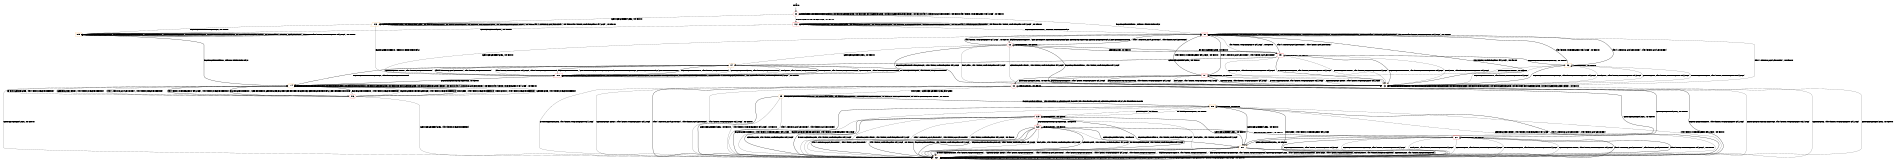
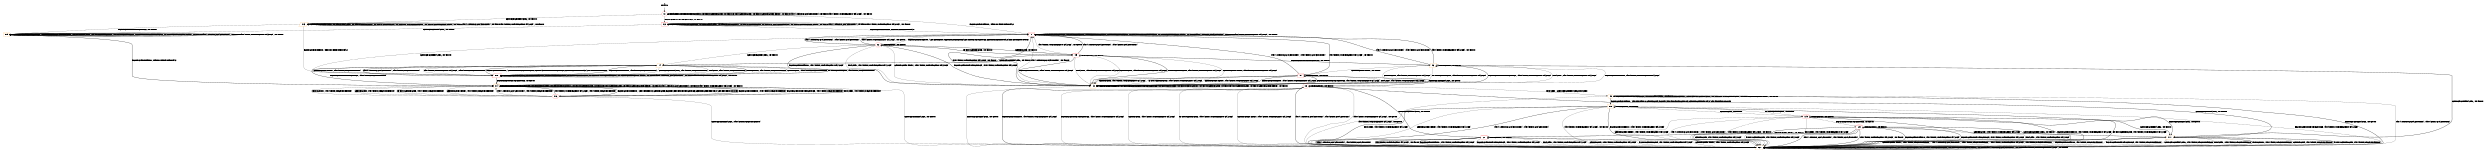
(859, 55) -> (762, 55)
(1350, 138) -> (2107, 69)
